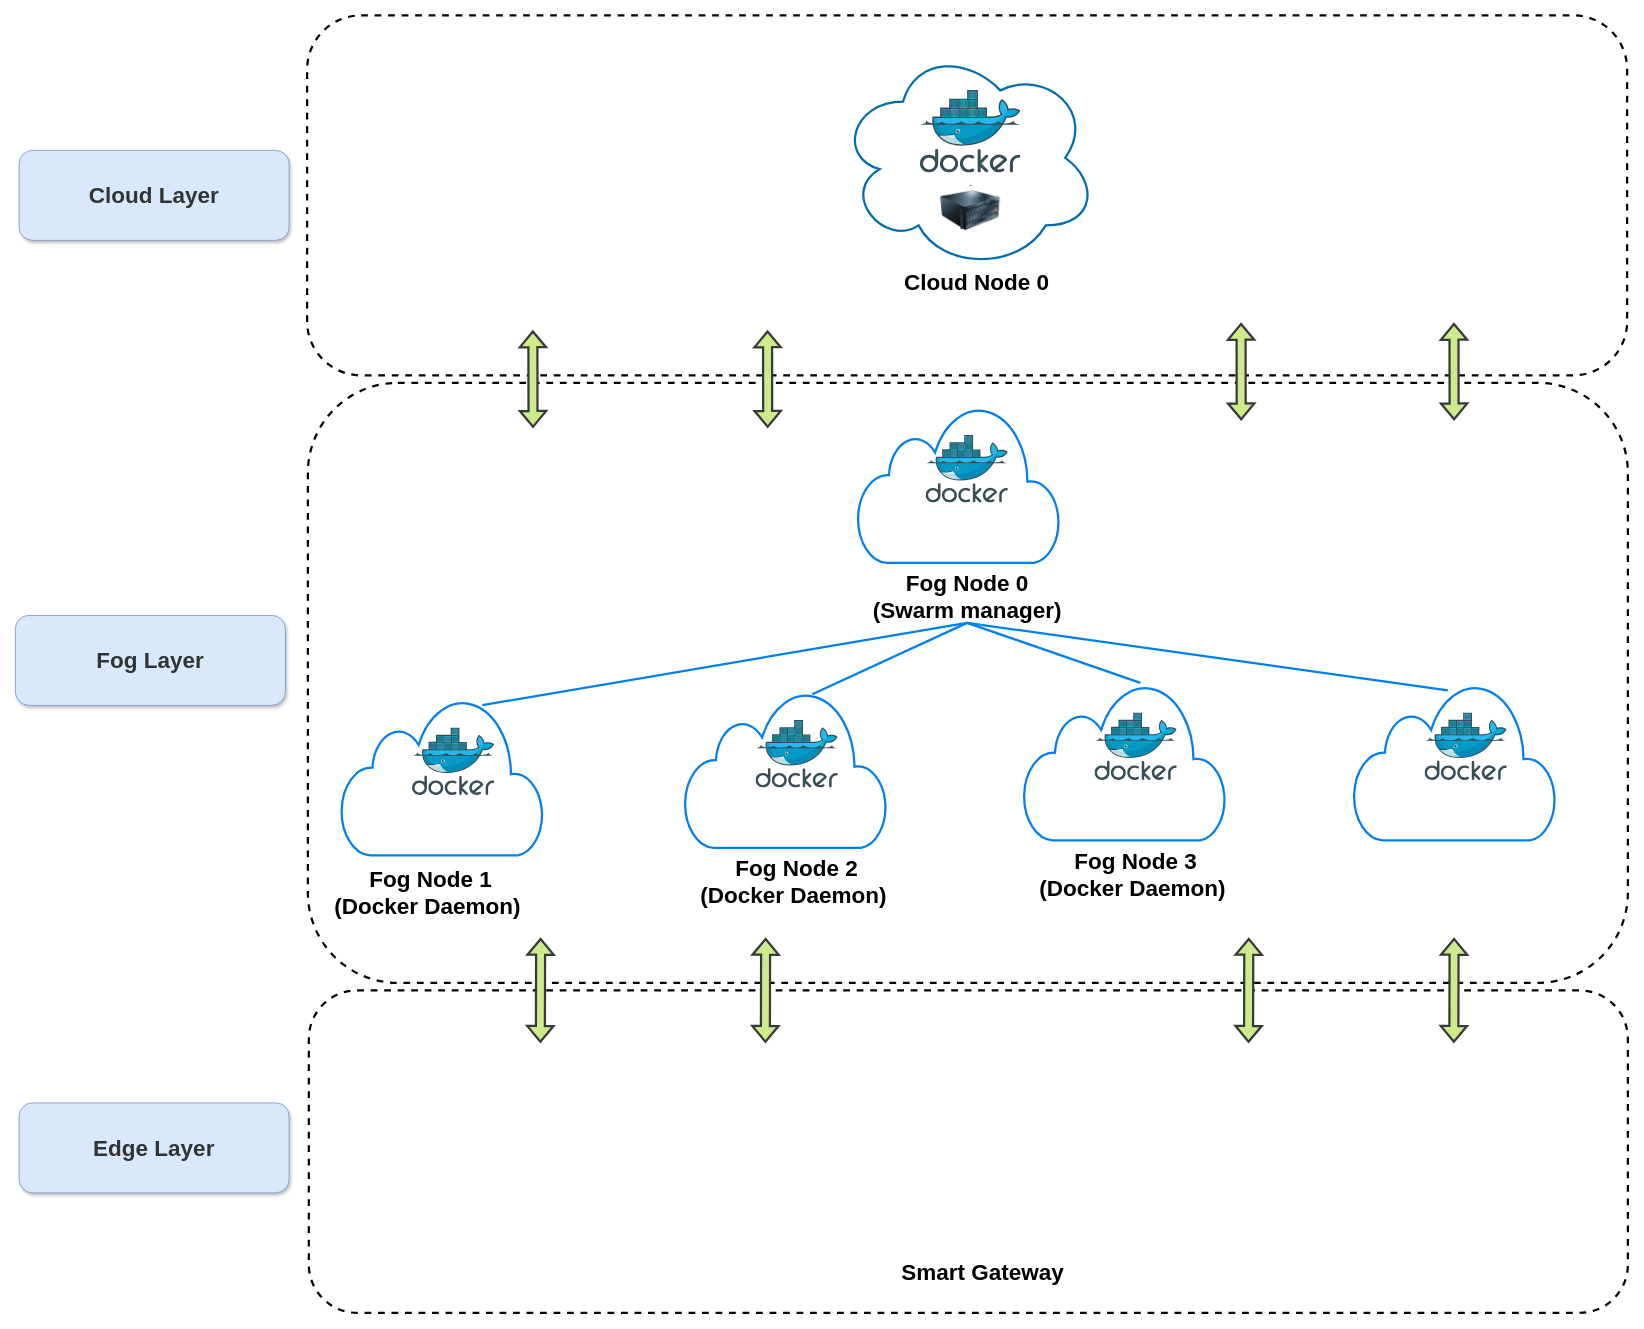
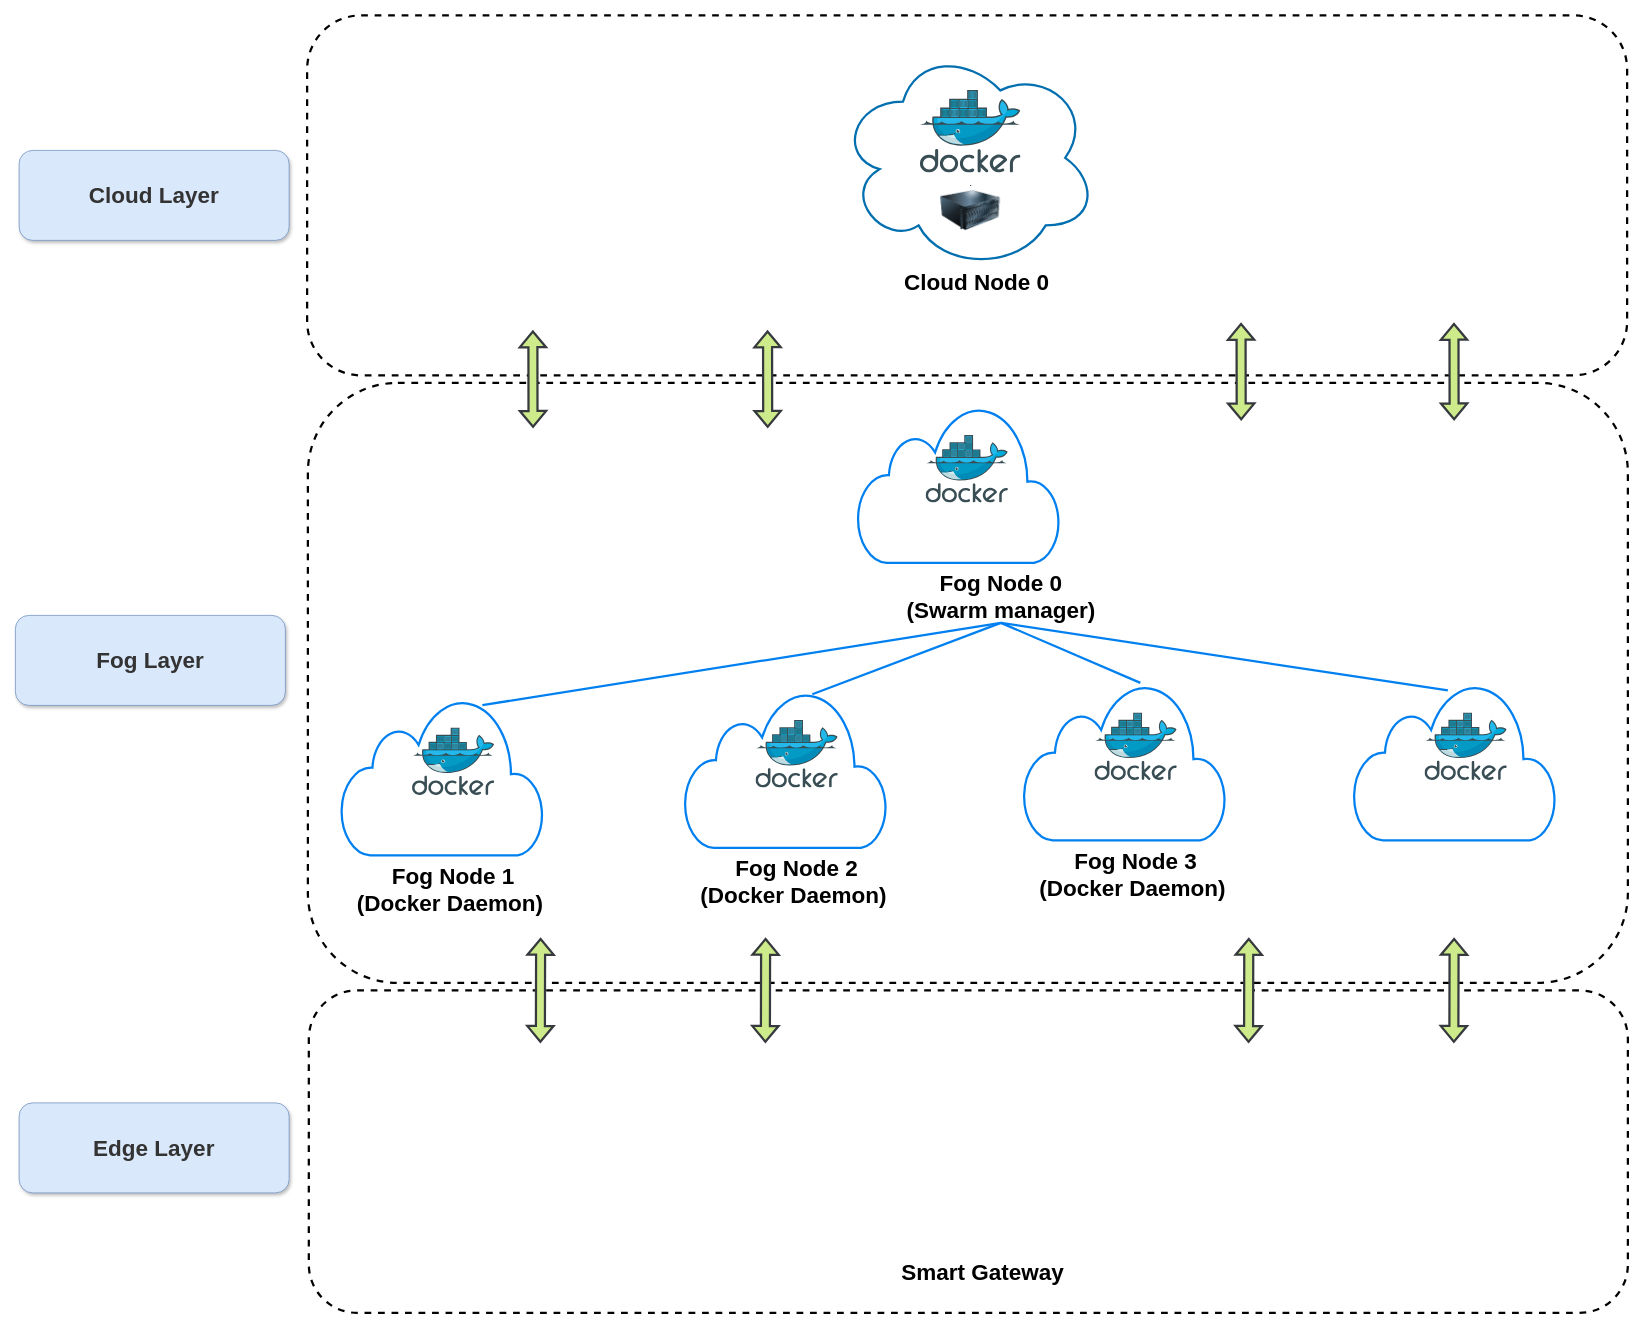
(967, 597) -> (1001, 597)
(431, 893) -> (454, 889)
